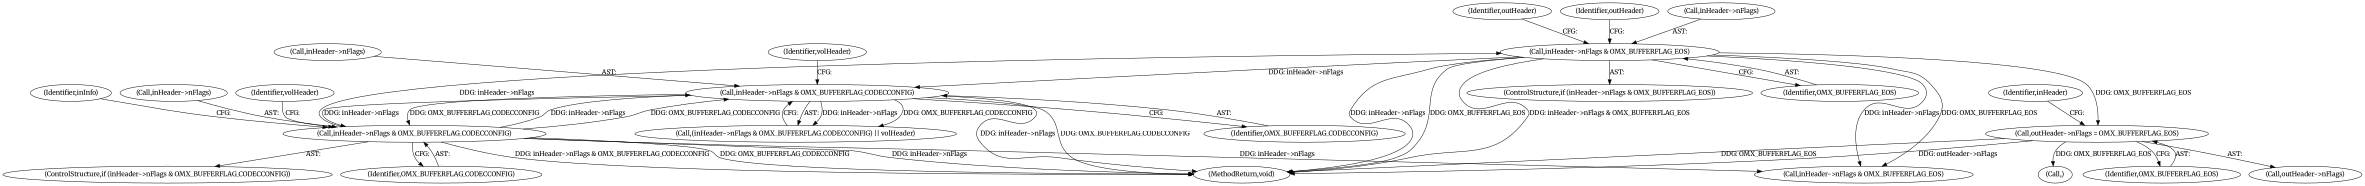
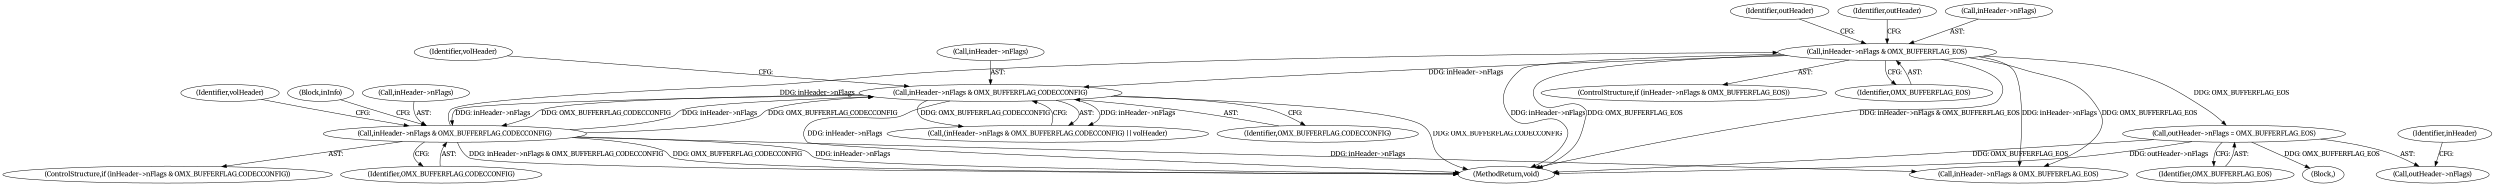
(71, 93) -> (321, 93)
(2064, 112) -> (2439, 152)
(2055, 175) -> (2323, 175)
